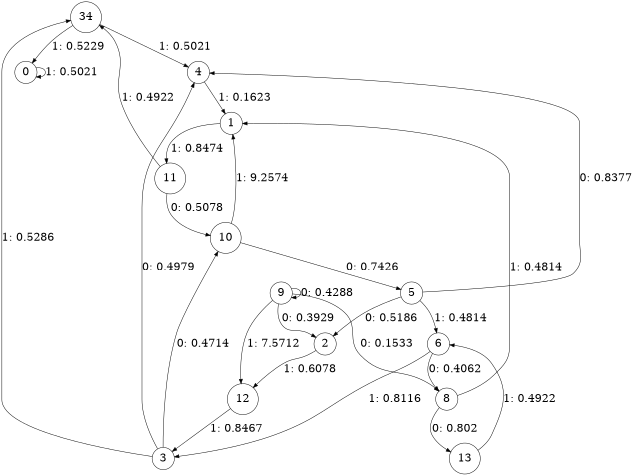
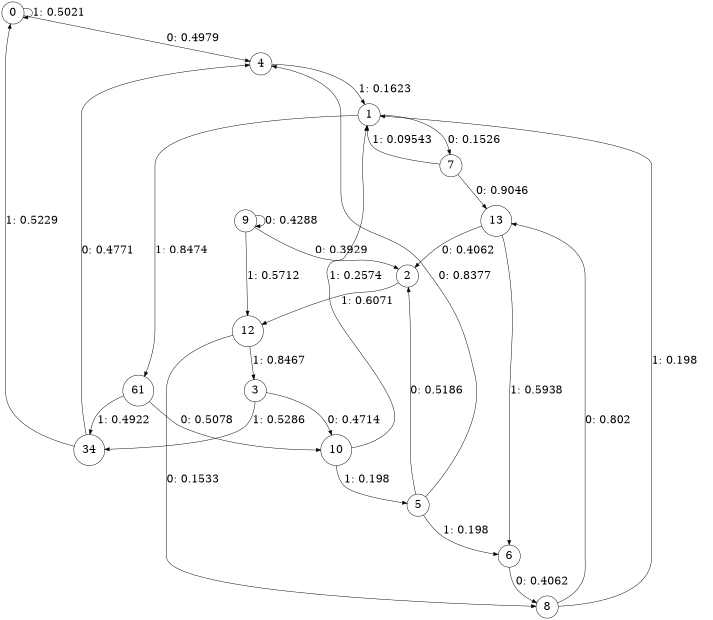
(190, 47) -> (113, 251)
none -> (451, 166)
(170, 178) -> (138, 391)
(267, 178) -> (361, 276)
none -> (448, 241)
(142, 263) -> (135, 38)
(377, 268) -> (374, 480)
(541, 268) -> (681, 361)
(466, 319) -> (473, 531)
(278, 344) -> (278, 276)
(355, 347) -> (217, 580)
(315, 369) -> (372, 301)
(535, 399) -> (542, 391)
(310, 419) -> none
